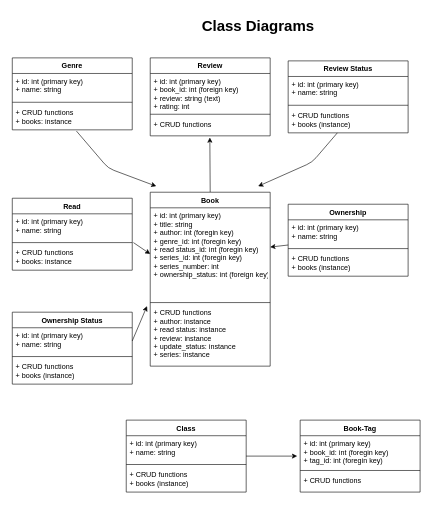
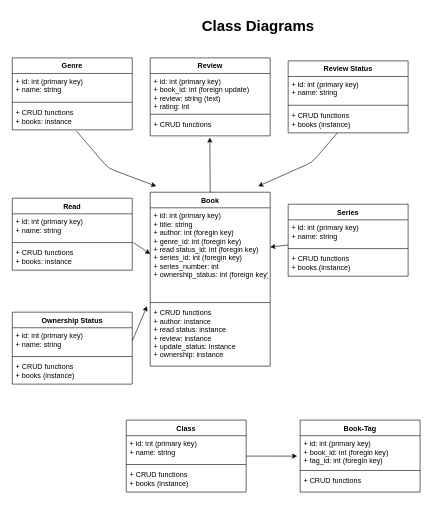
(192, 82) -> (192, 82)
(348, 212) -> (348, 212)
(183, 313) -> (183, 313)
